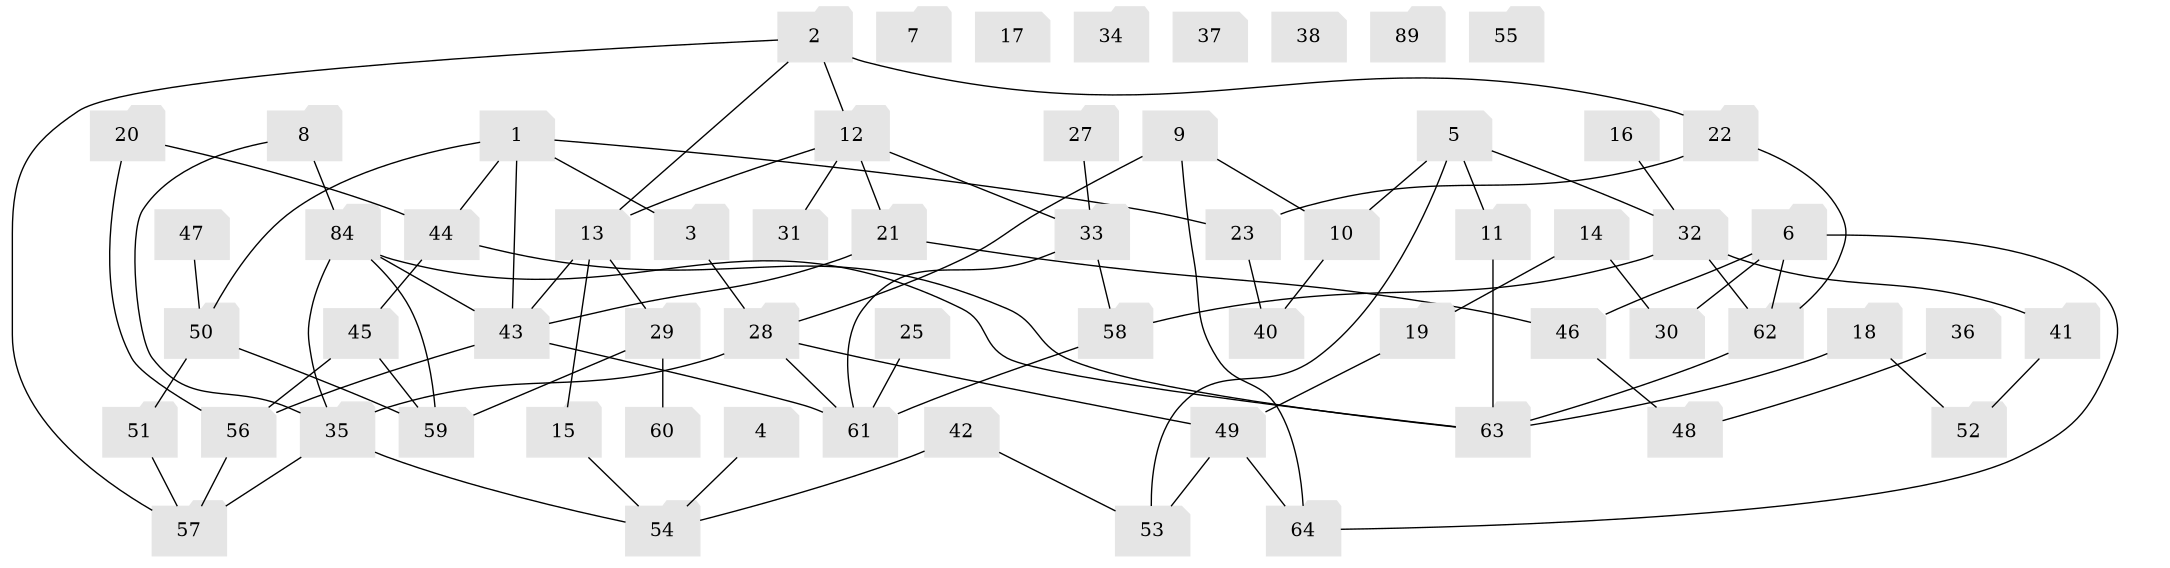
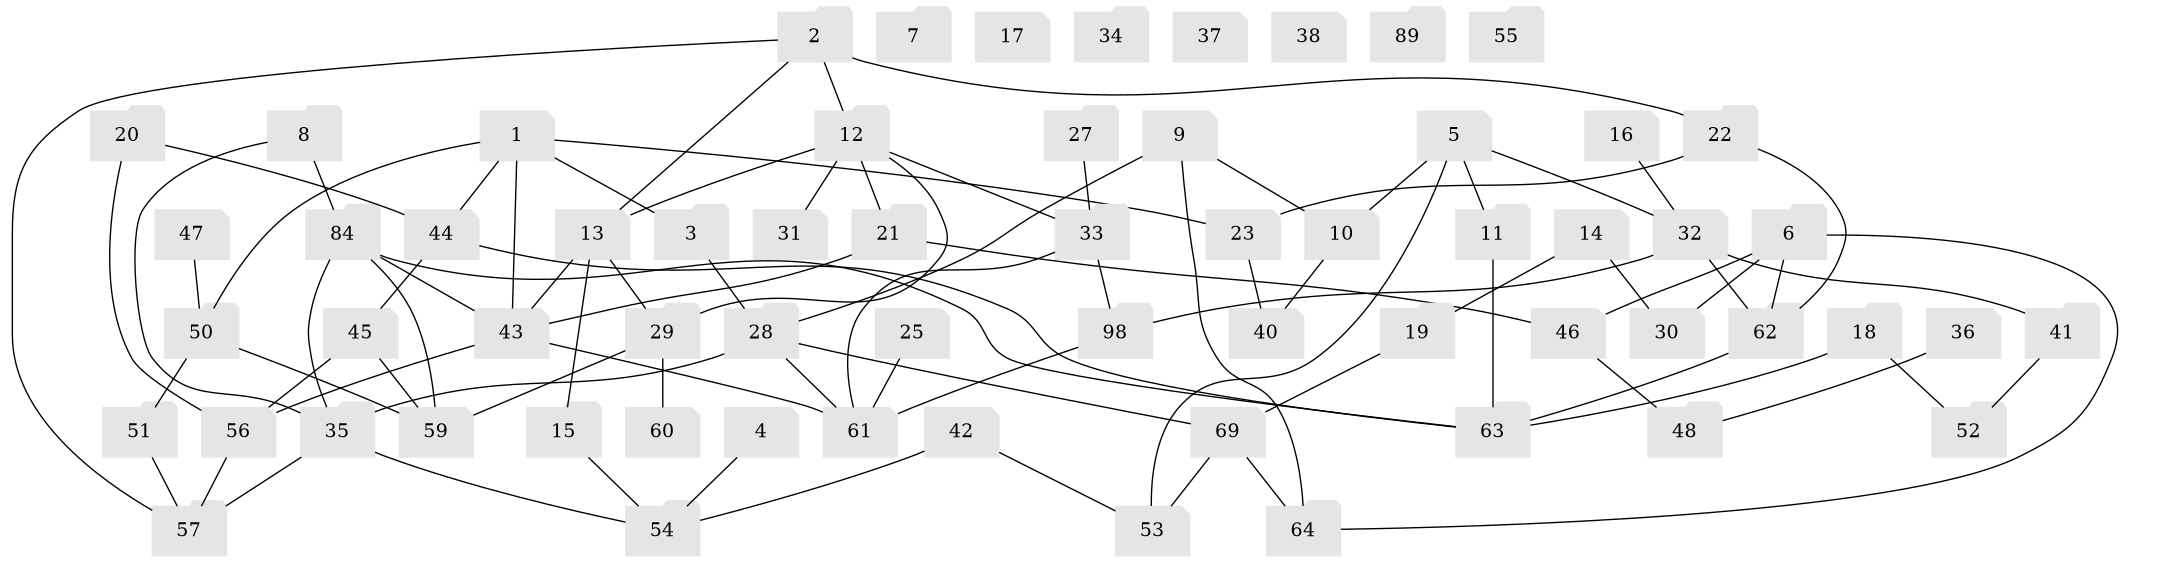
none -> (831, 301)
(1116, 333) -> (1116, 333)
(1228, 432) -> (1228, 432)
